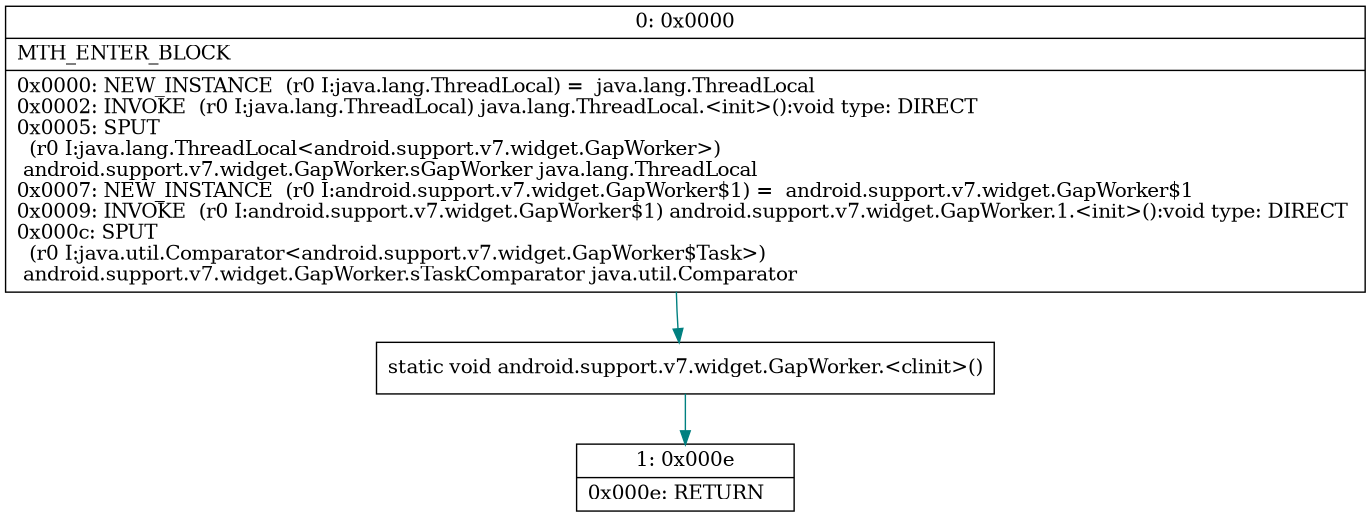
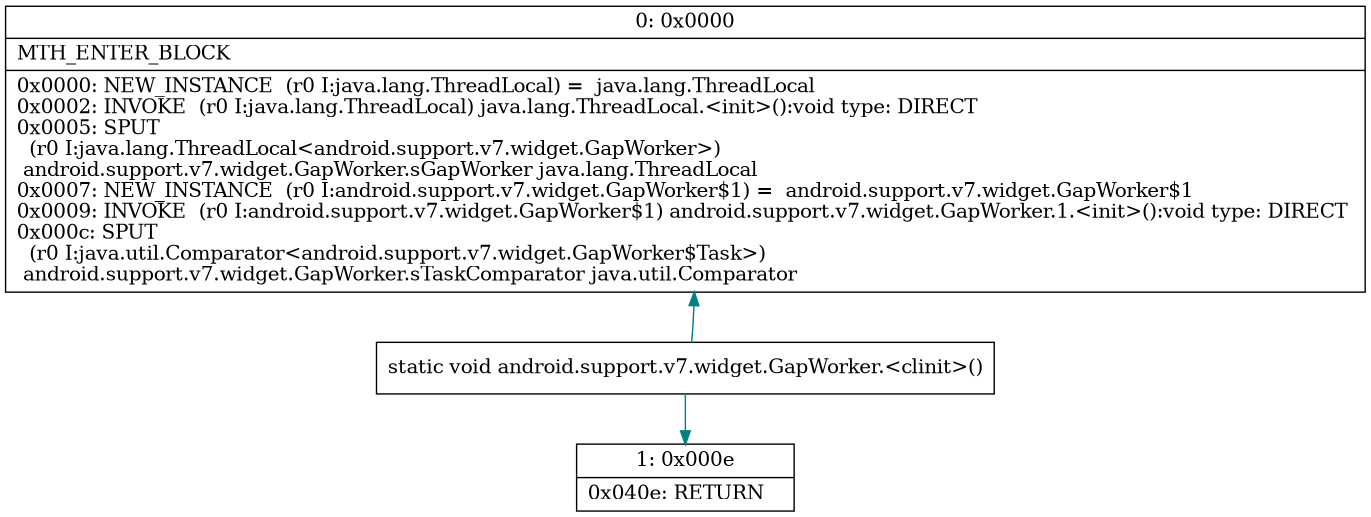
(677, 310) -> (693, 324)
(685, 494) -> (685, 494)
